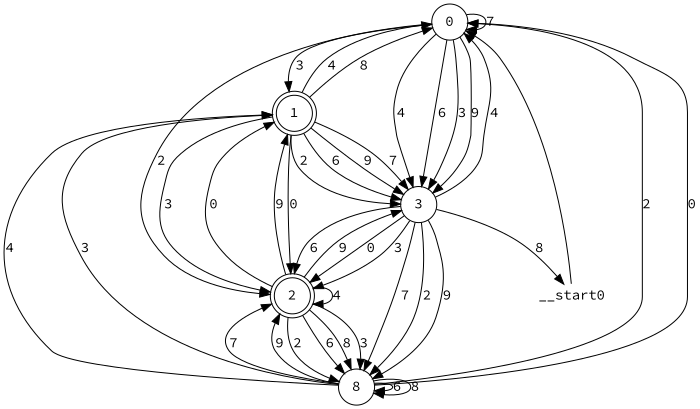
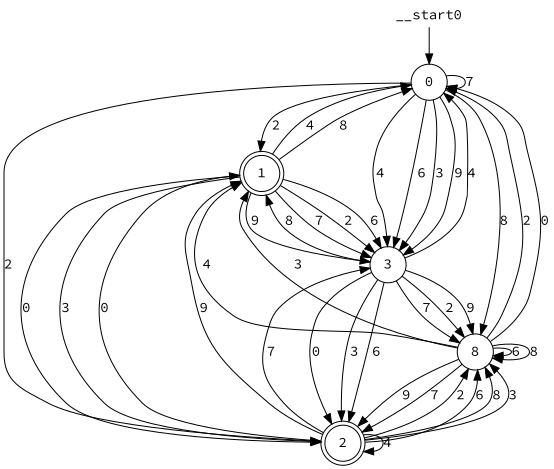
(300, 66) -> (276, 126)
none -> (500, 199)
(503, 233) -> (312, 246)
(343, 248) -> (271, 352)
